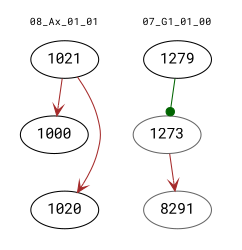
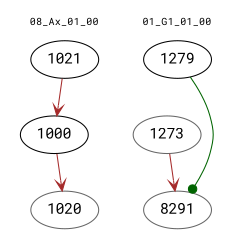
(65, 22) -> (65, 22)
(178, 22) -> (178, 22)
(173, 93) -> (213, 130)
(100, 129) -> (59, 167)
(65, 210) -> (65, 210)
